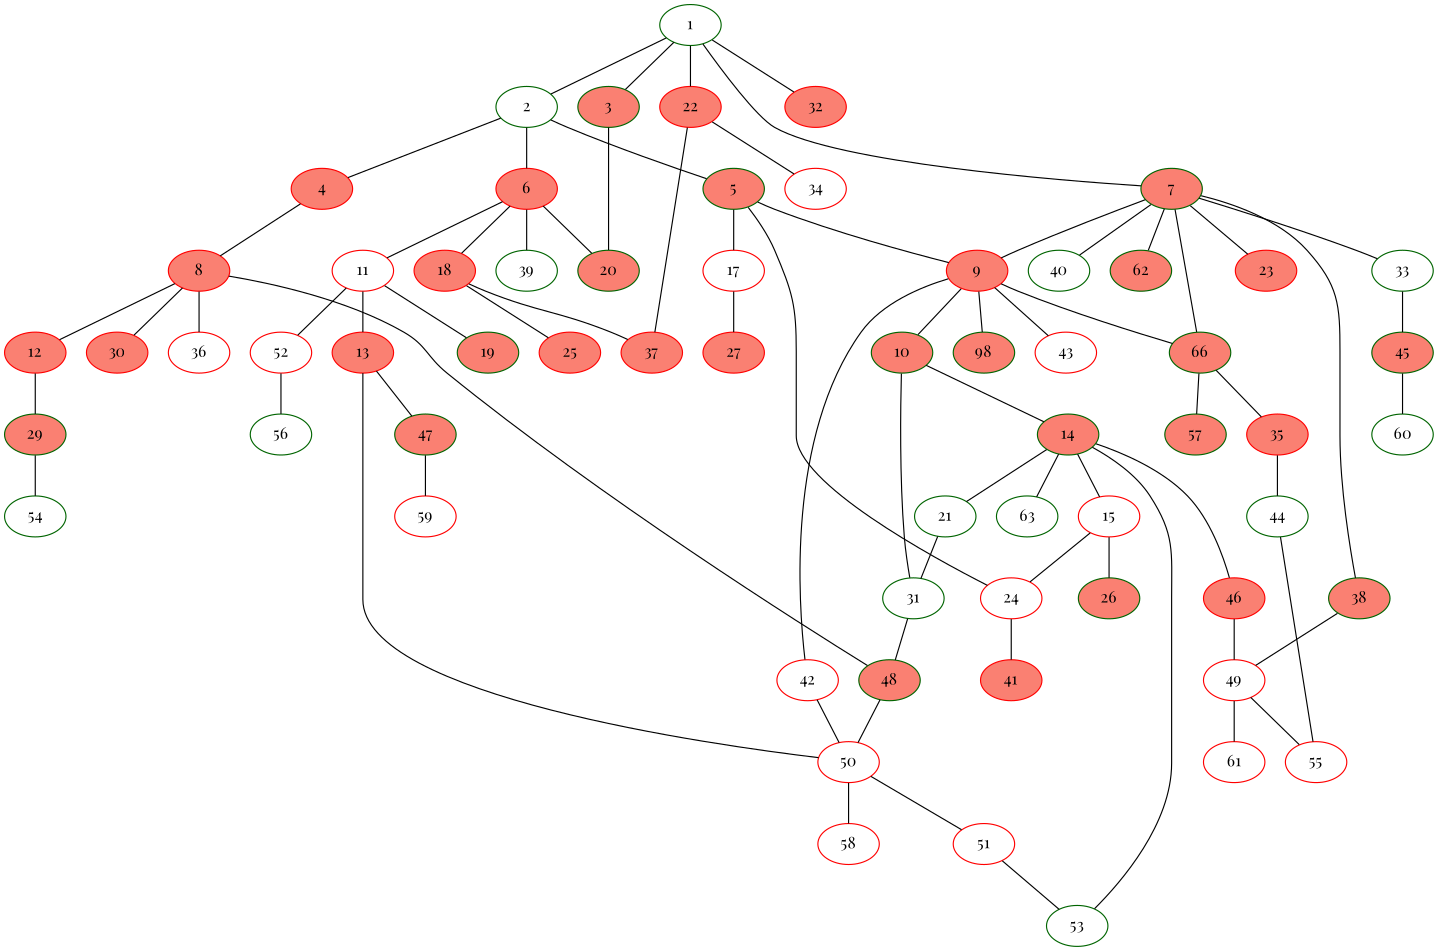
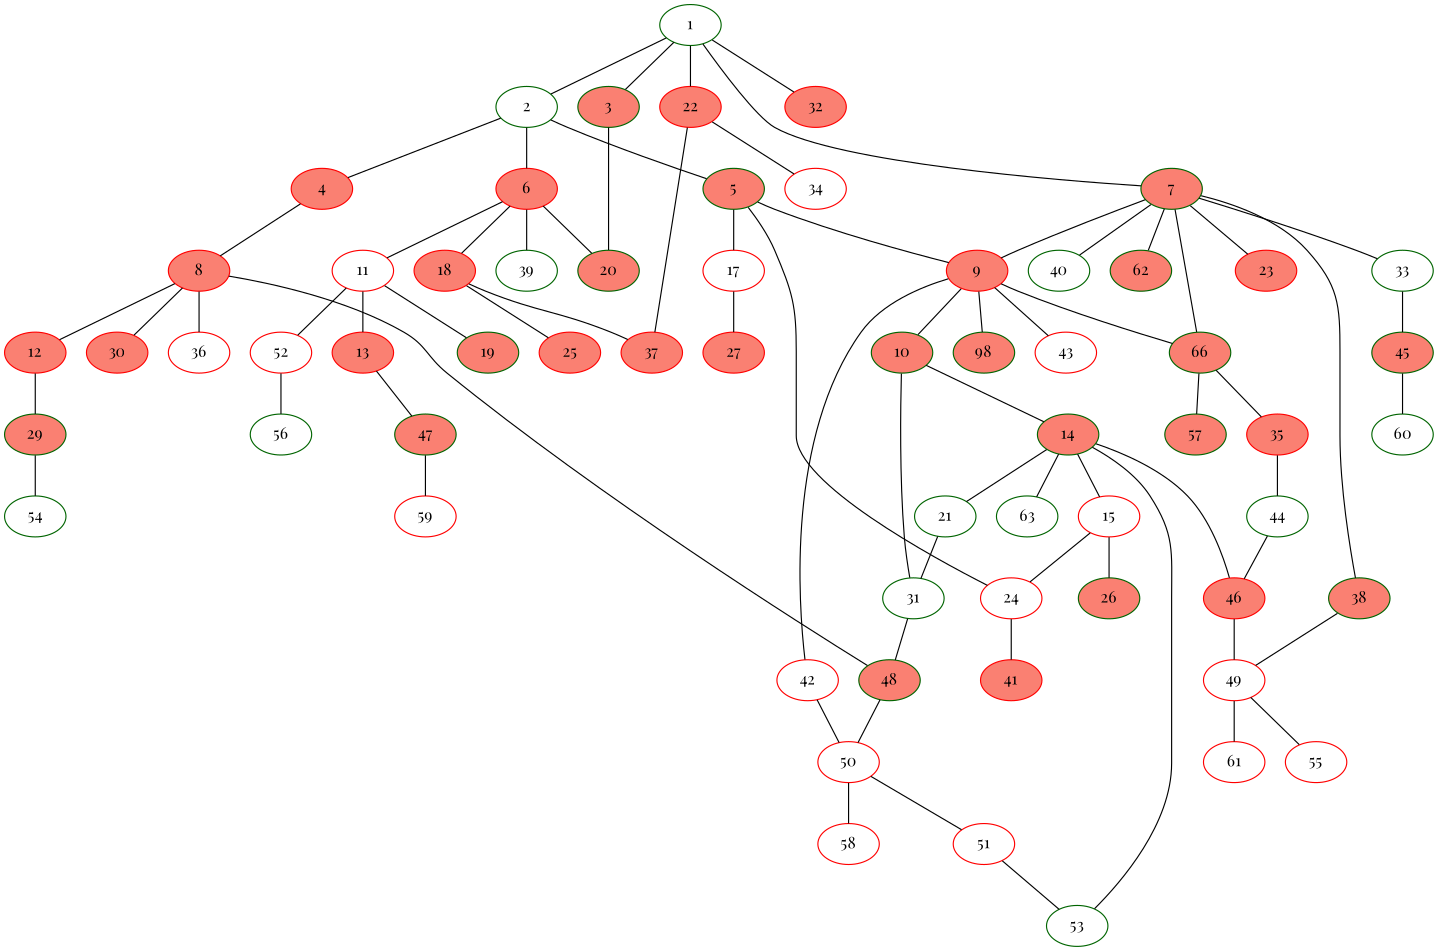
(1295, 629) -> (1256, 557)
(464, 682) -> none
